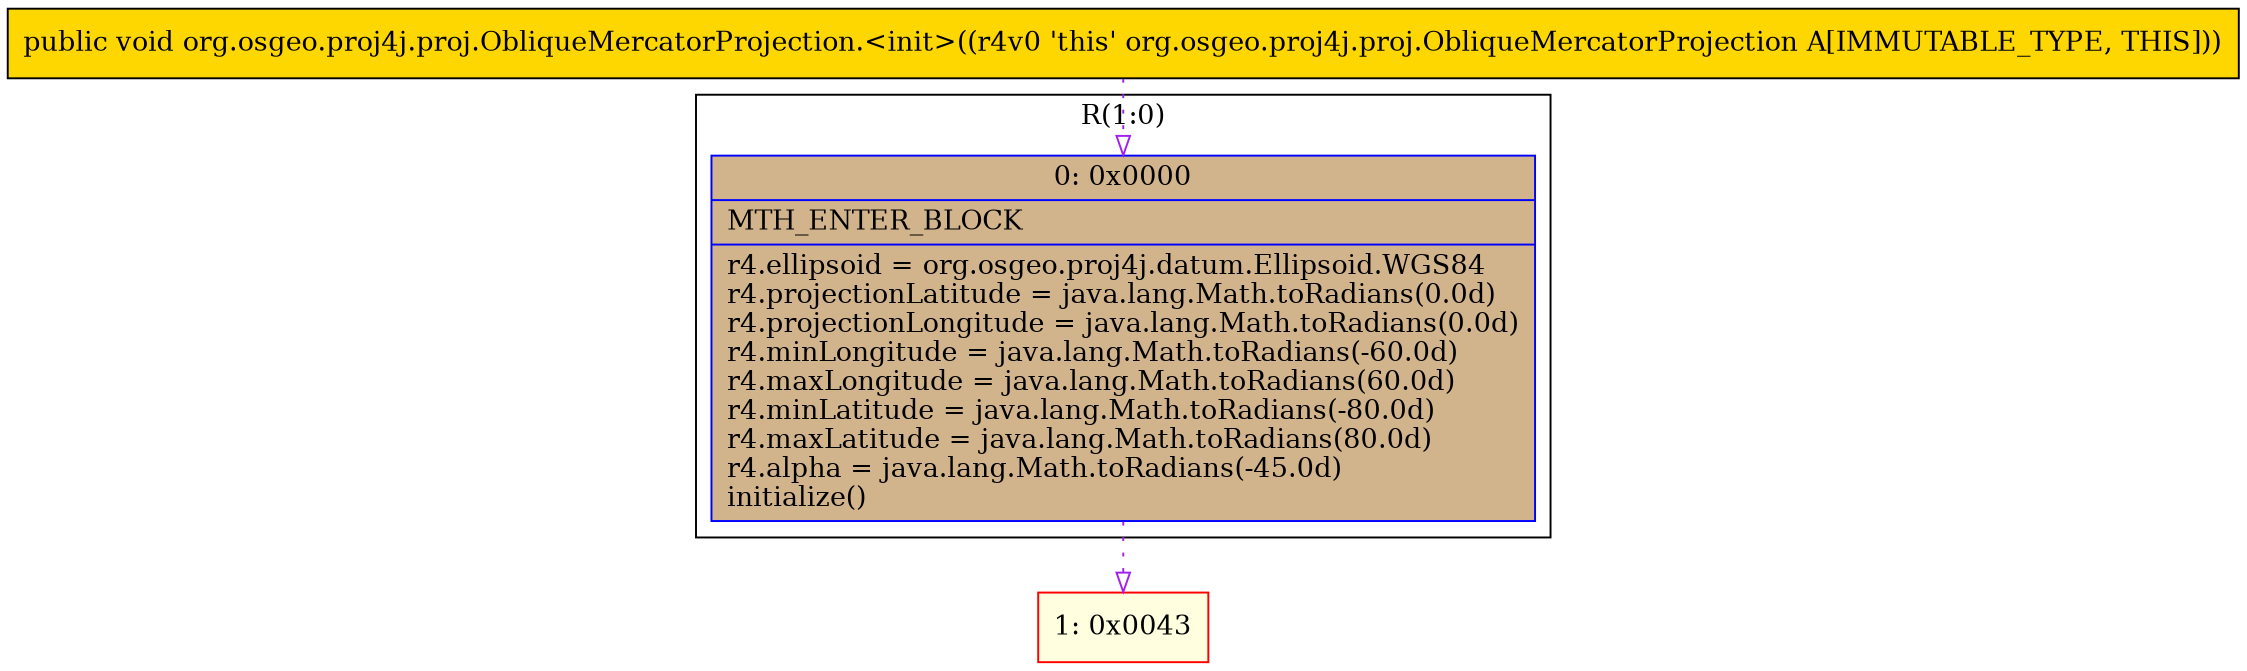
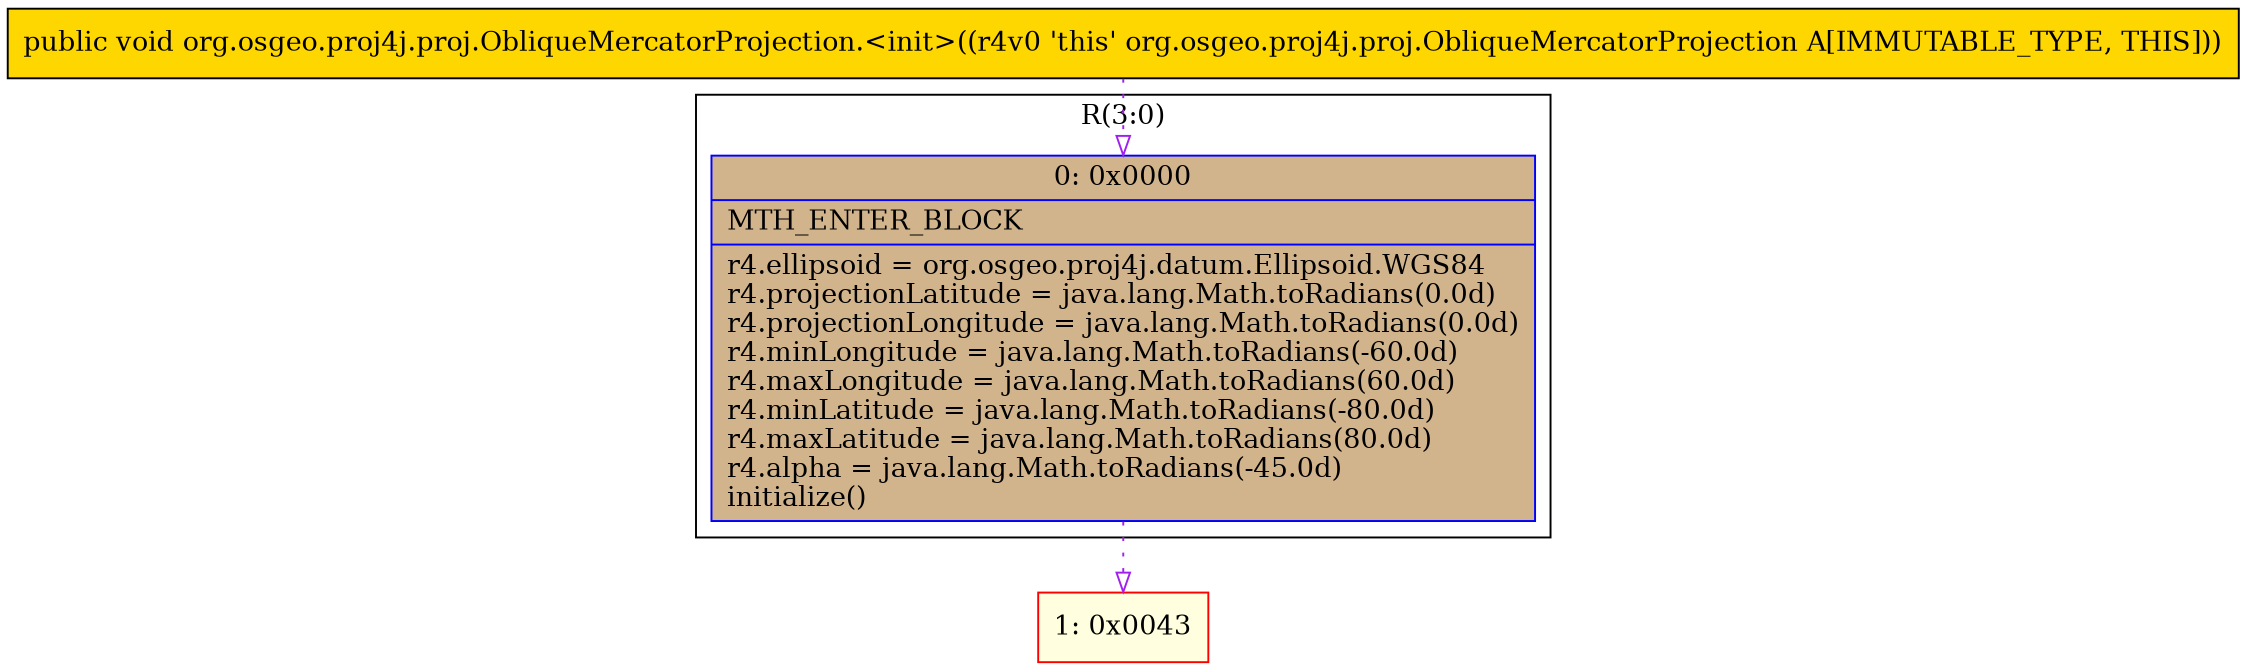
(1123, 117) -> (1123, 117)
